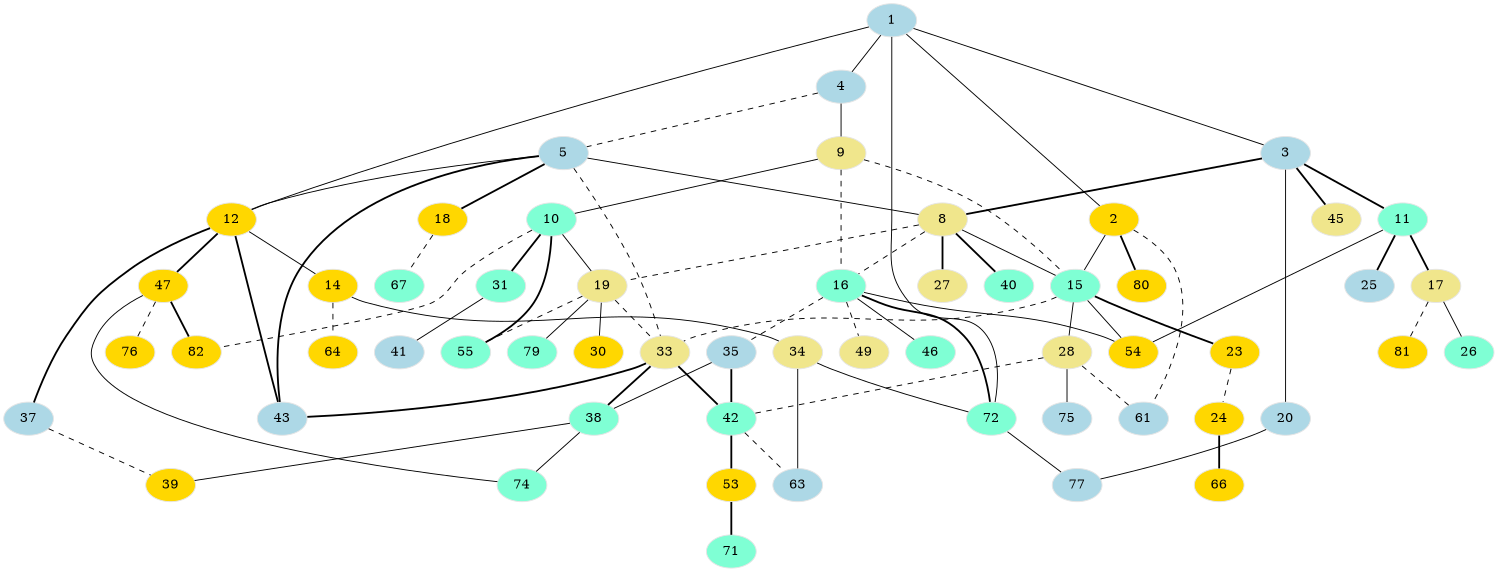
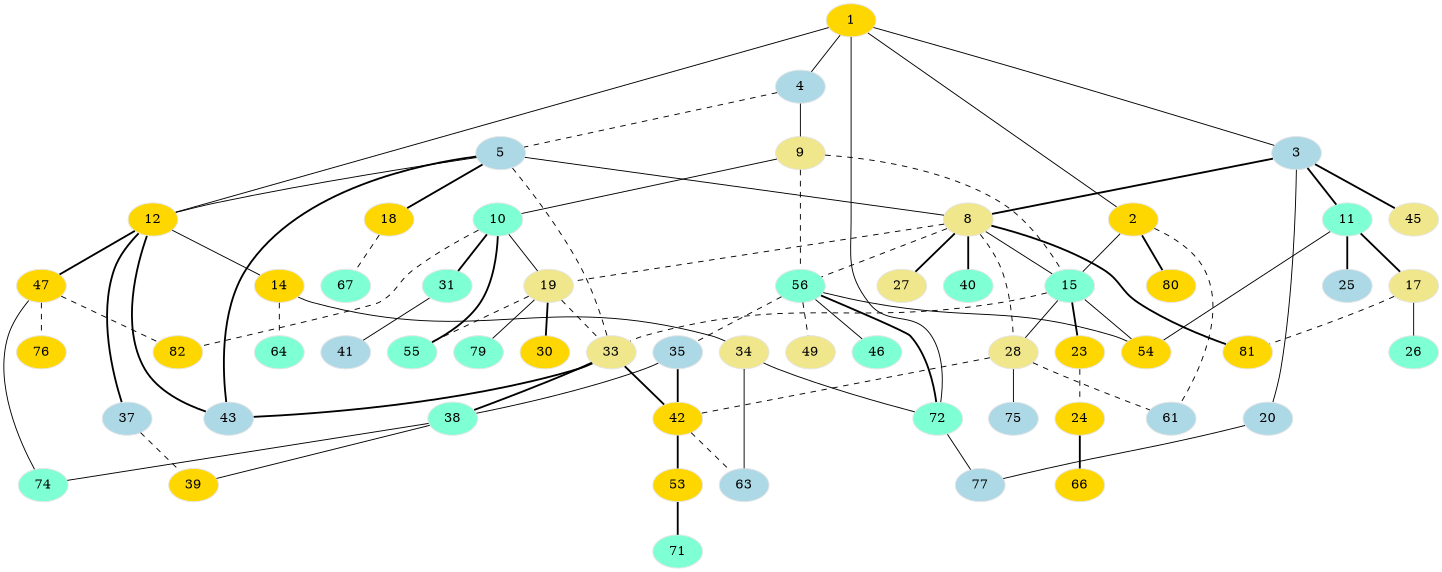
(892, 20) -> (851, 20)
none -> (1113, 277)
none -> (1005, 282)
(841, 286) -> (800, 286)
(180, 319) -> (114, 321)
(600, 323) -> (547, 323)
(333, 352) -> (279, 352)
(731, 419) -> (678, 419)
